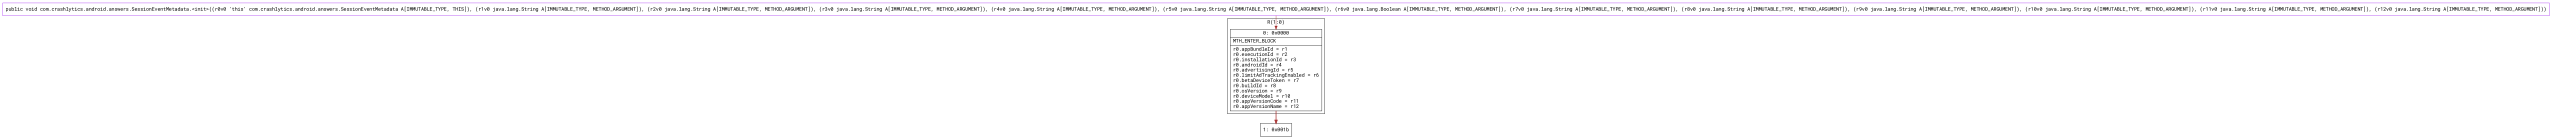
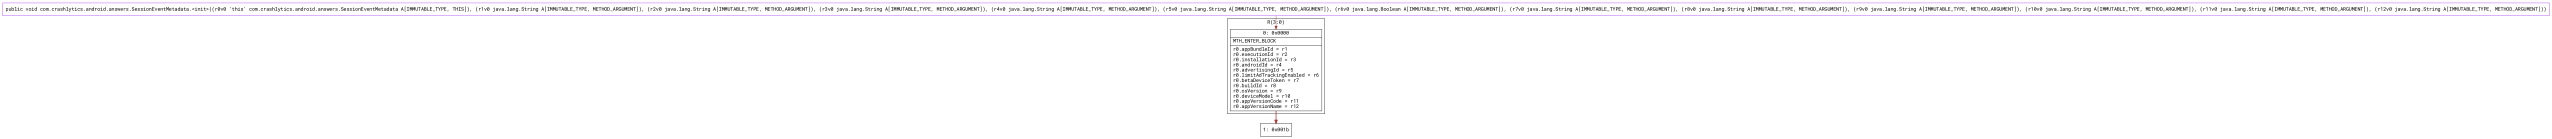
(1276, 23) -> (1276, 23)
